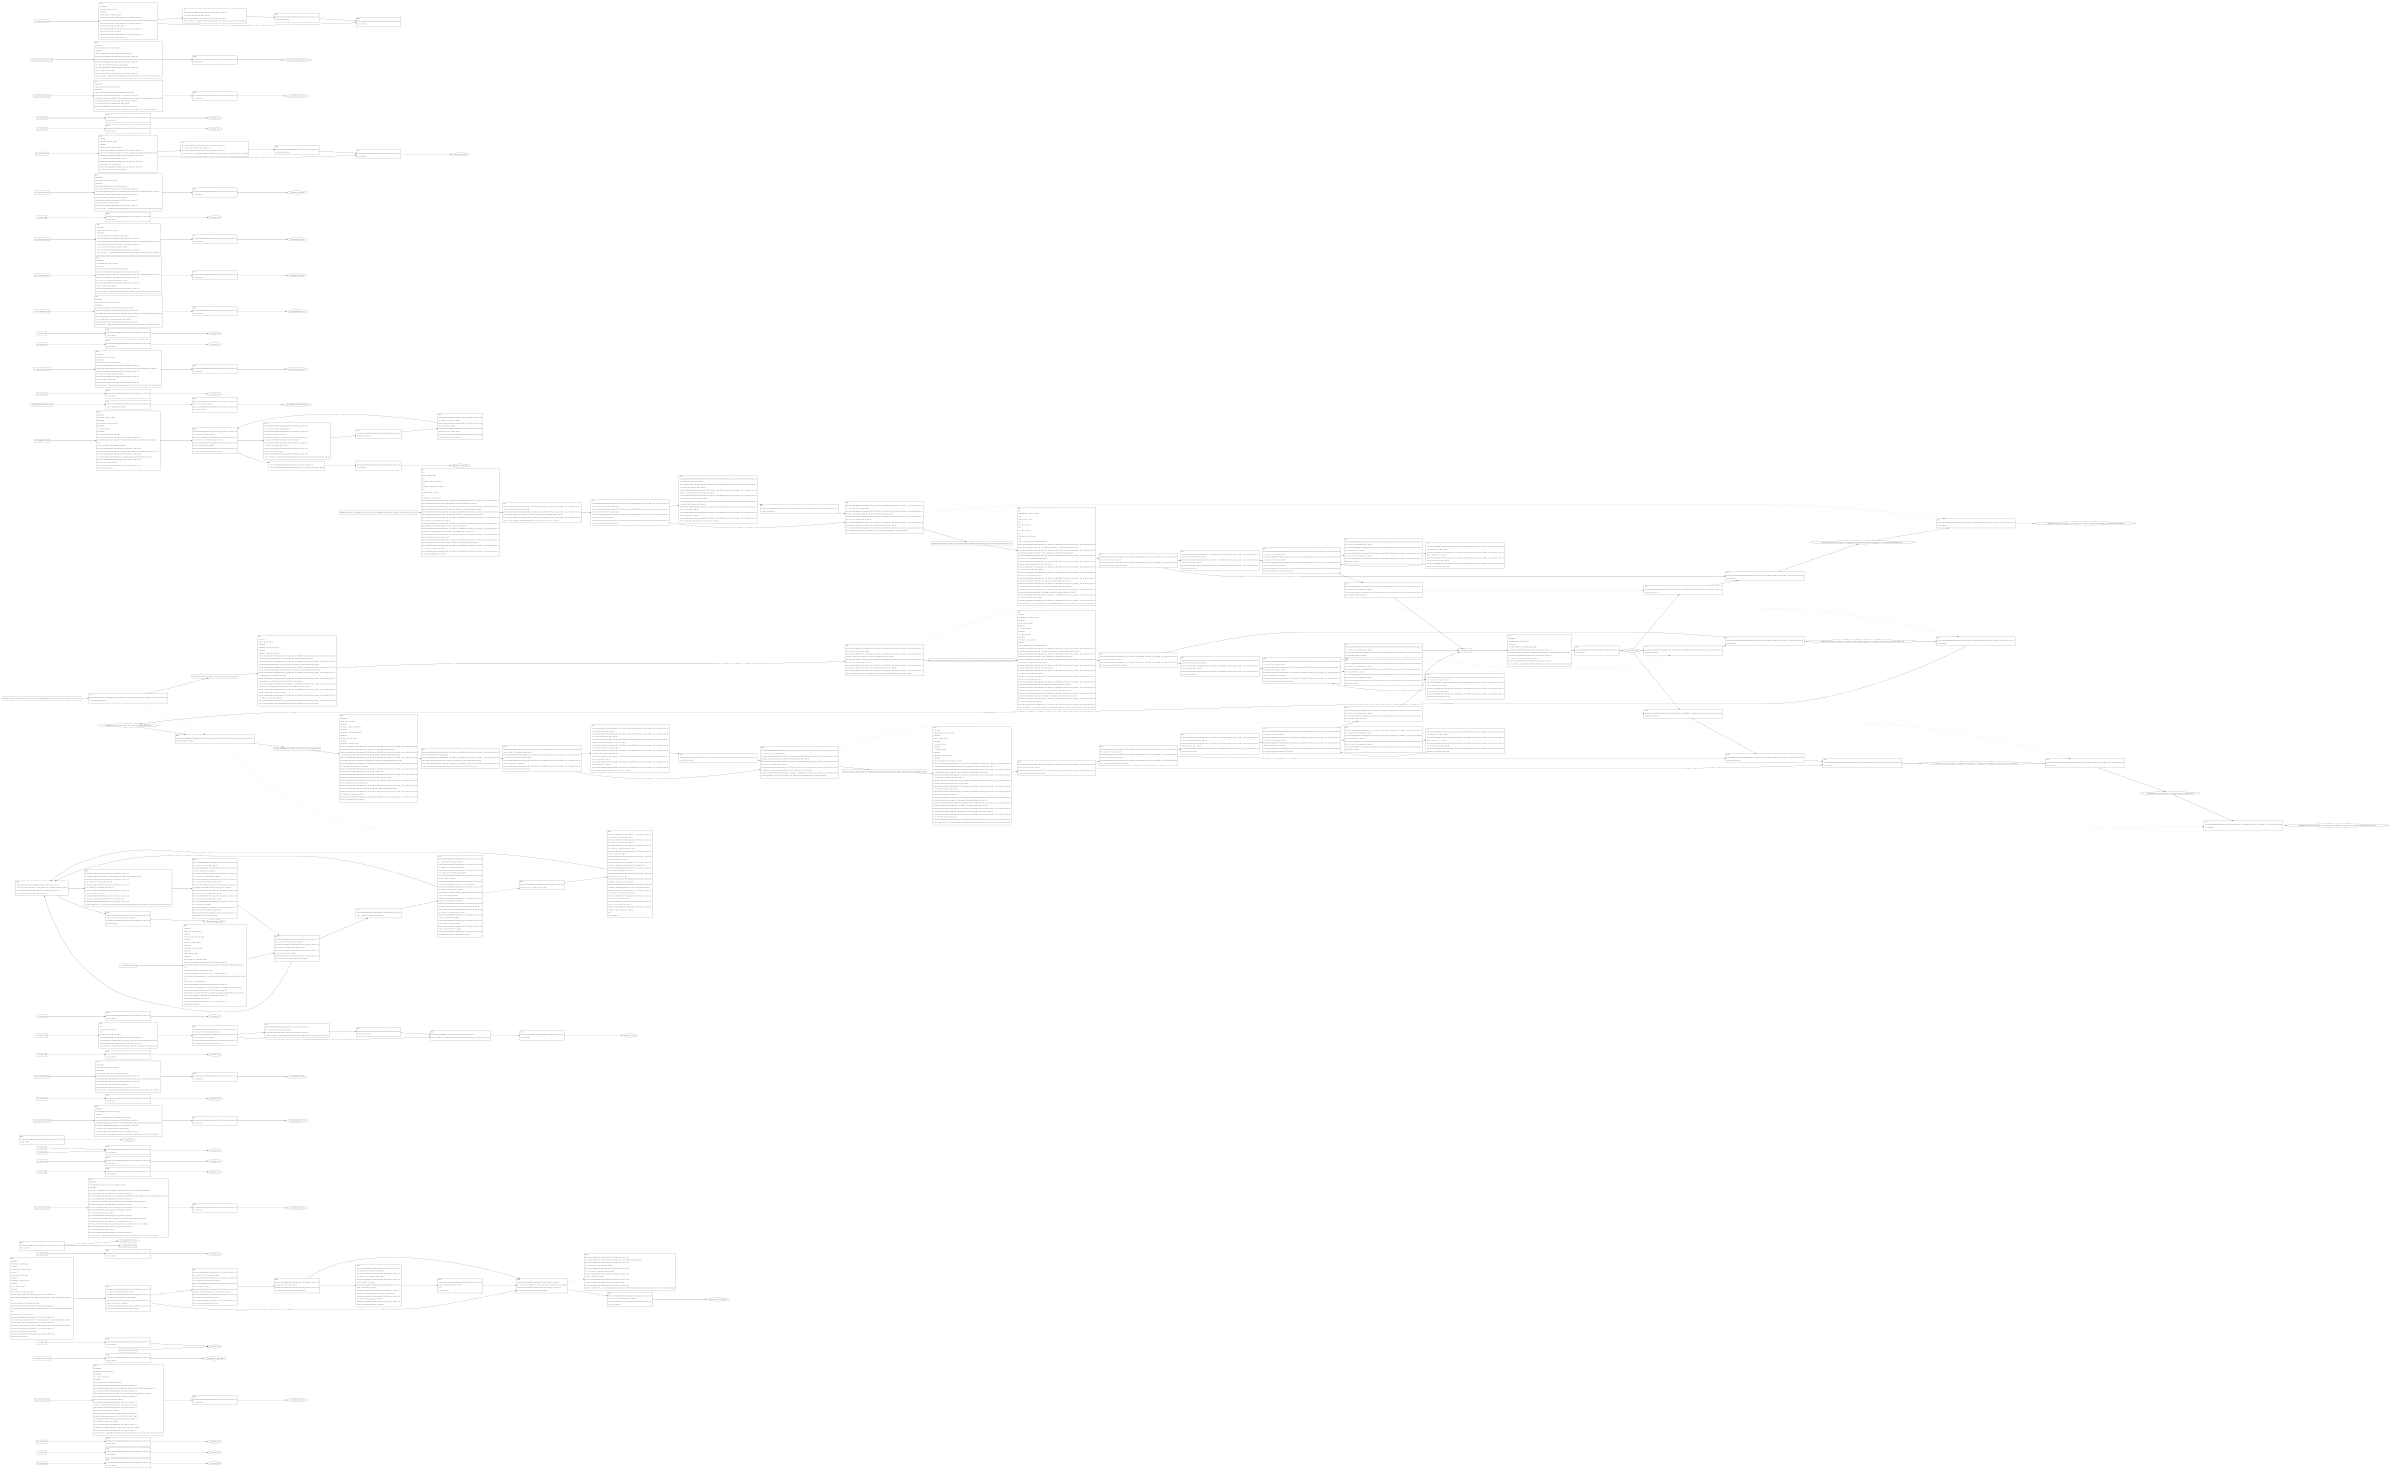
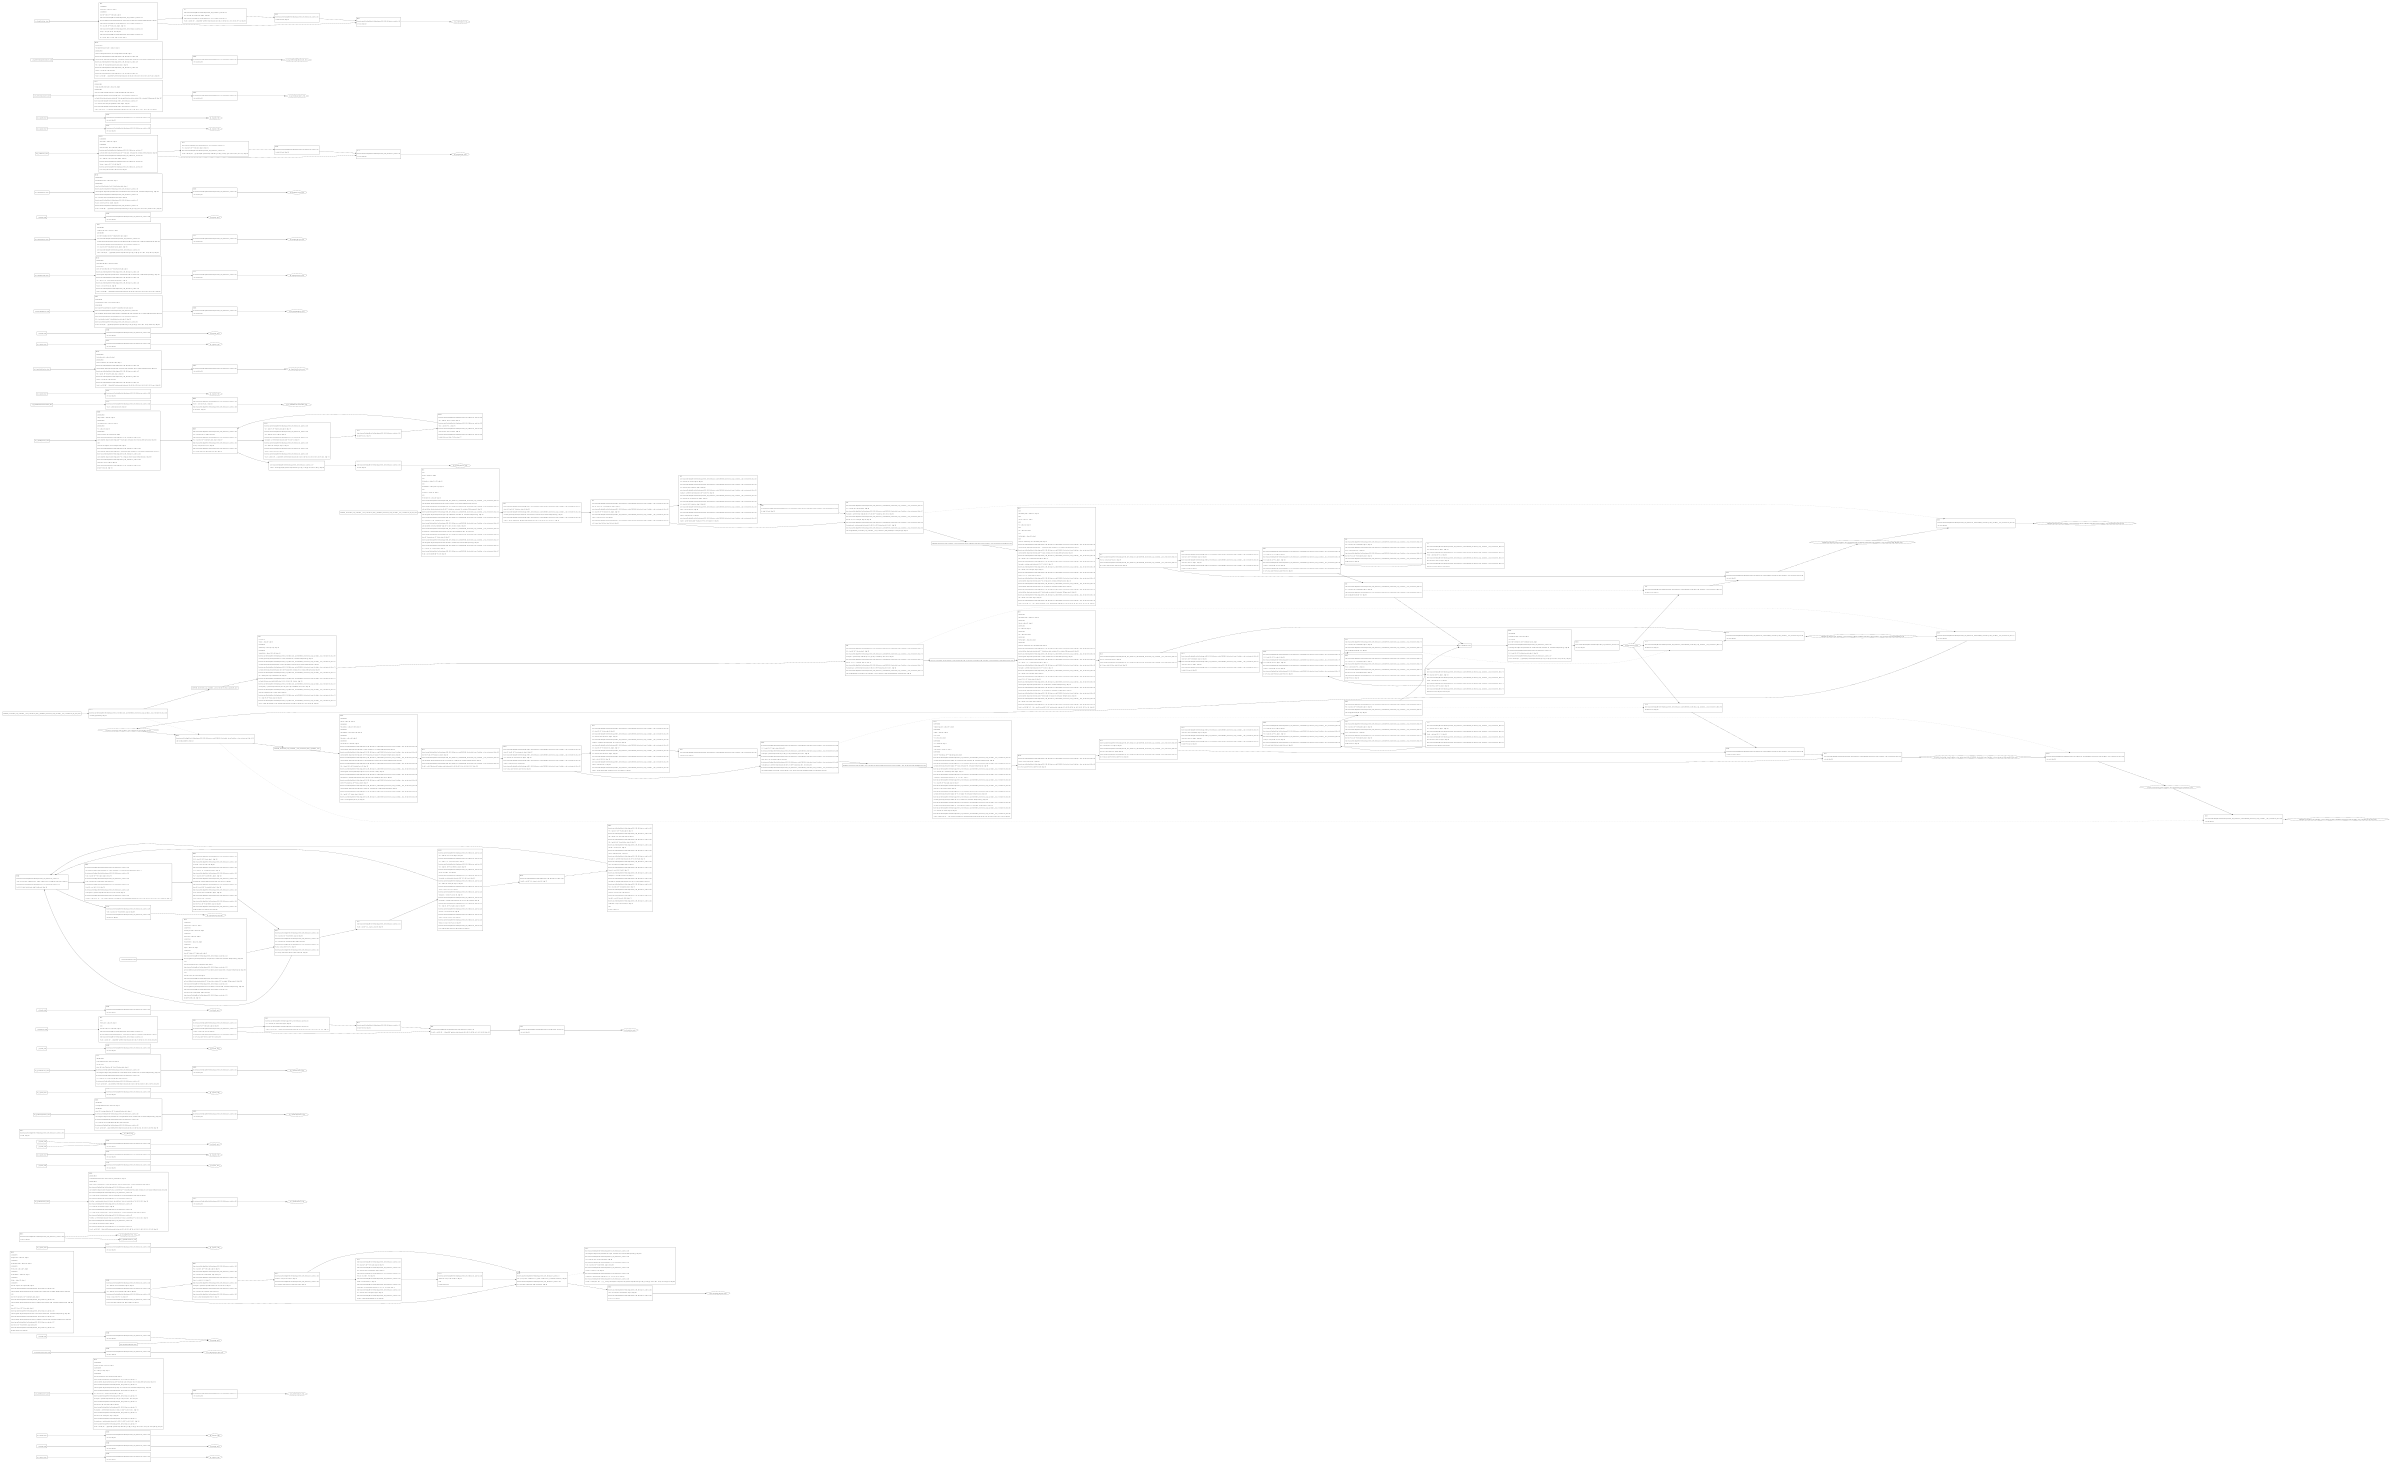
none -> (460, 22)
